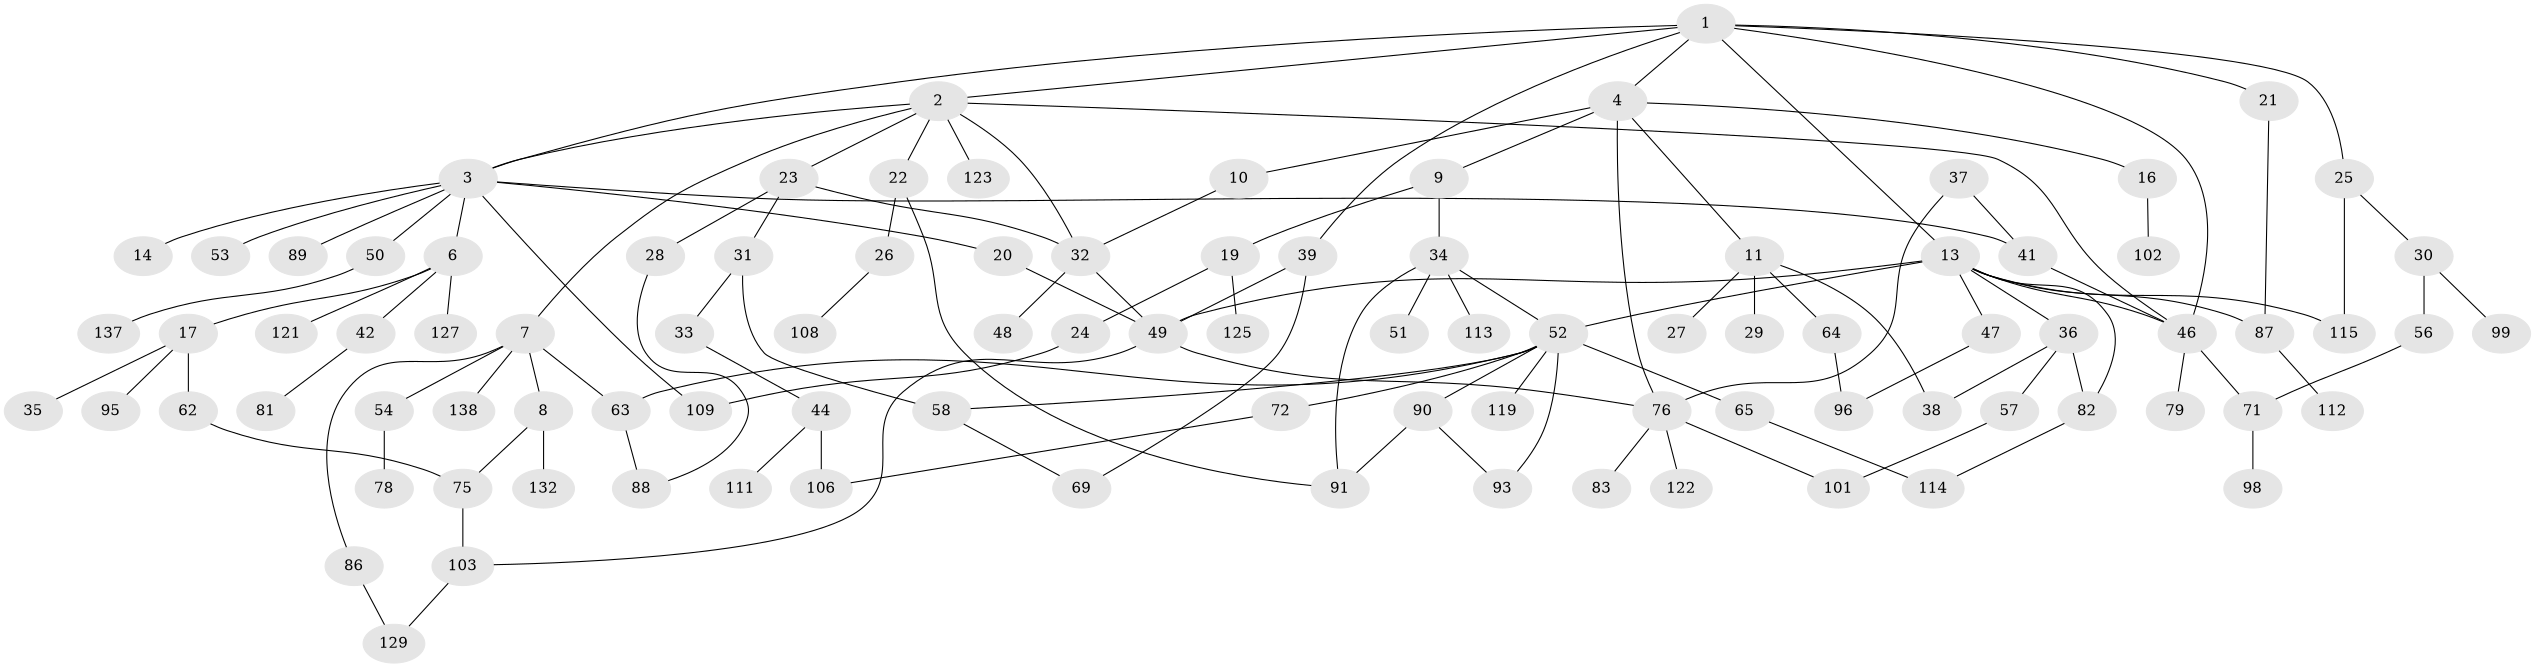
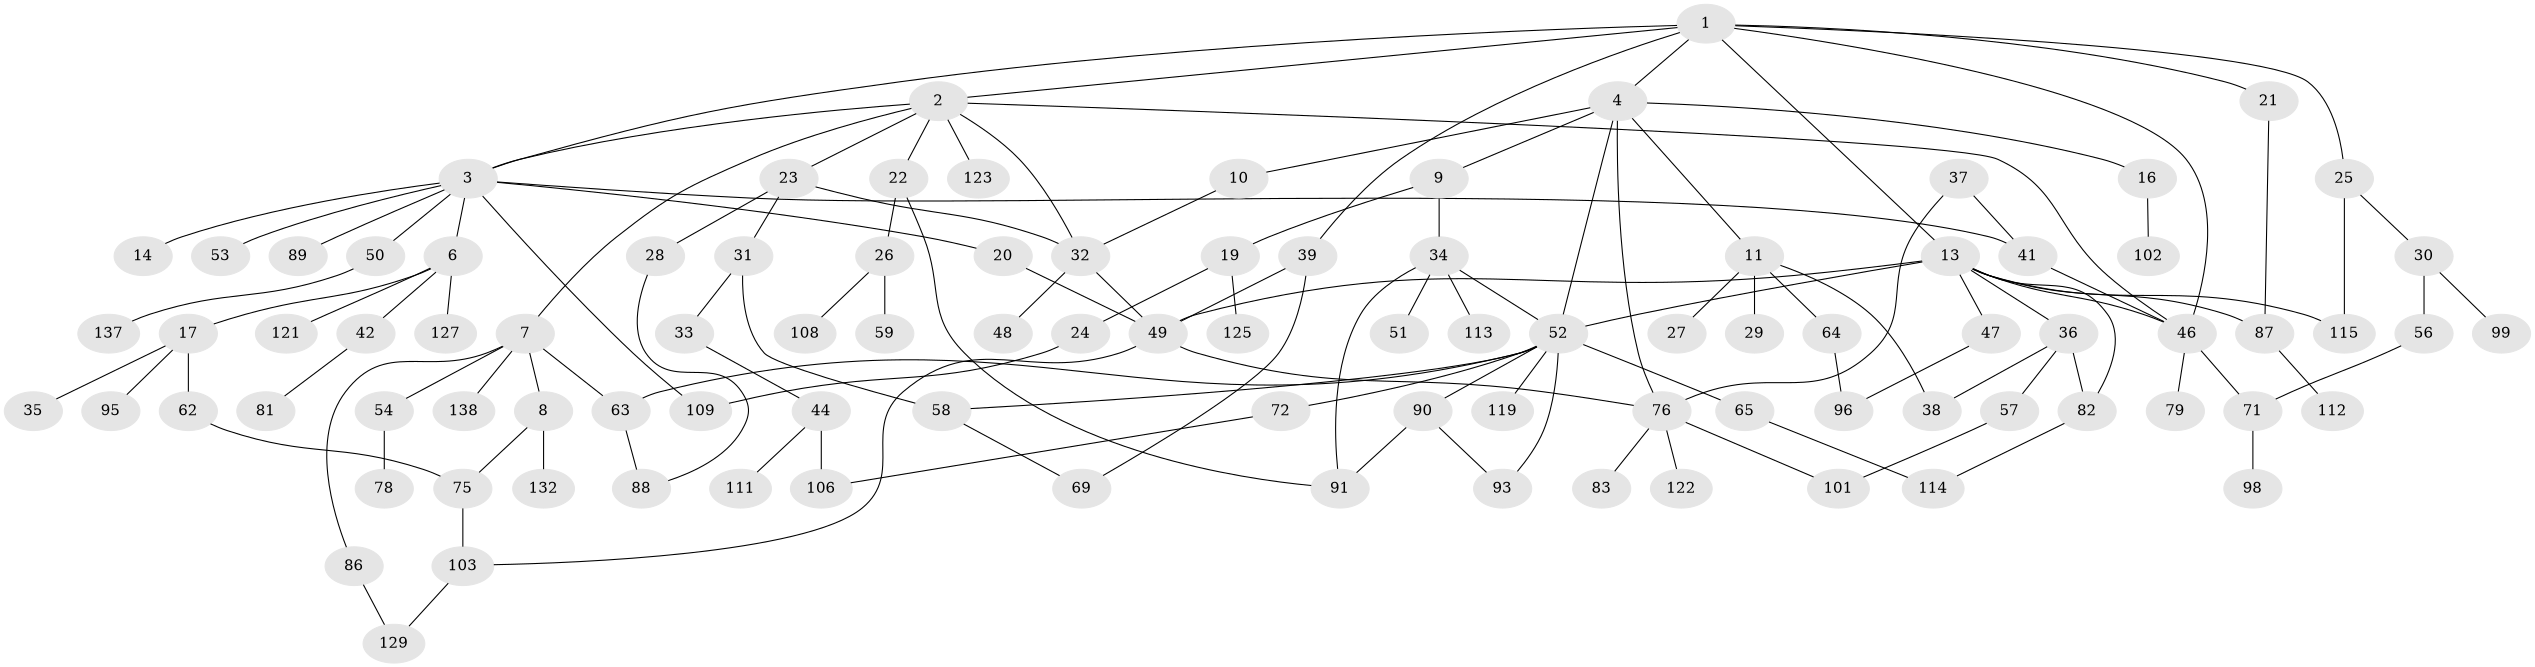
none -> (1588, 217)
none -> (885, 334)
